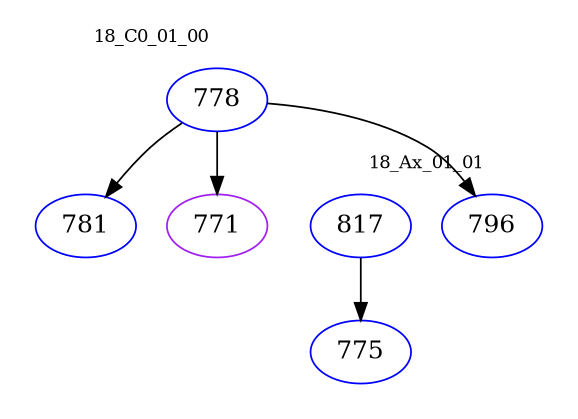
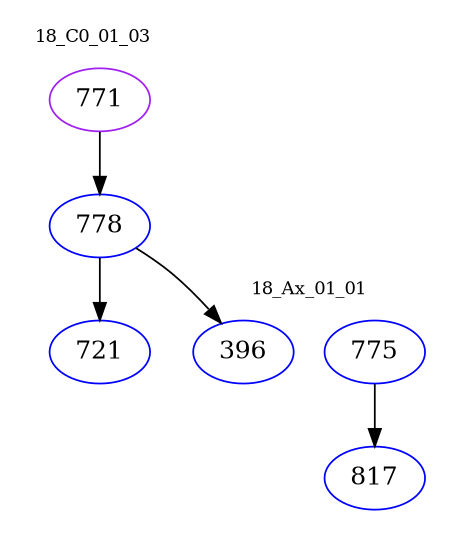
(151, 38) -> (93, 38)
(217, 154) -> (100, 154)
(86, 226) -> (100, 352)
(492, 226) -> (243, 352)
(361, 280) -> (375, 406)
